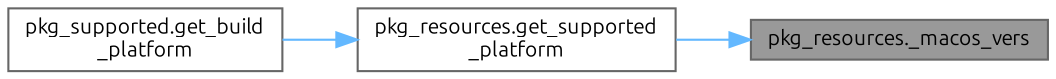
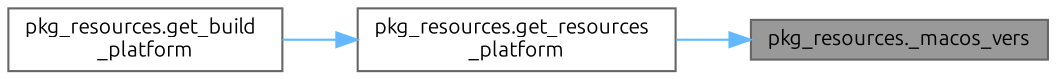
(145, 40) -> (145, 40)
(517, 40) -> (517, 40)
